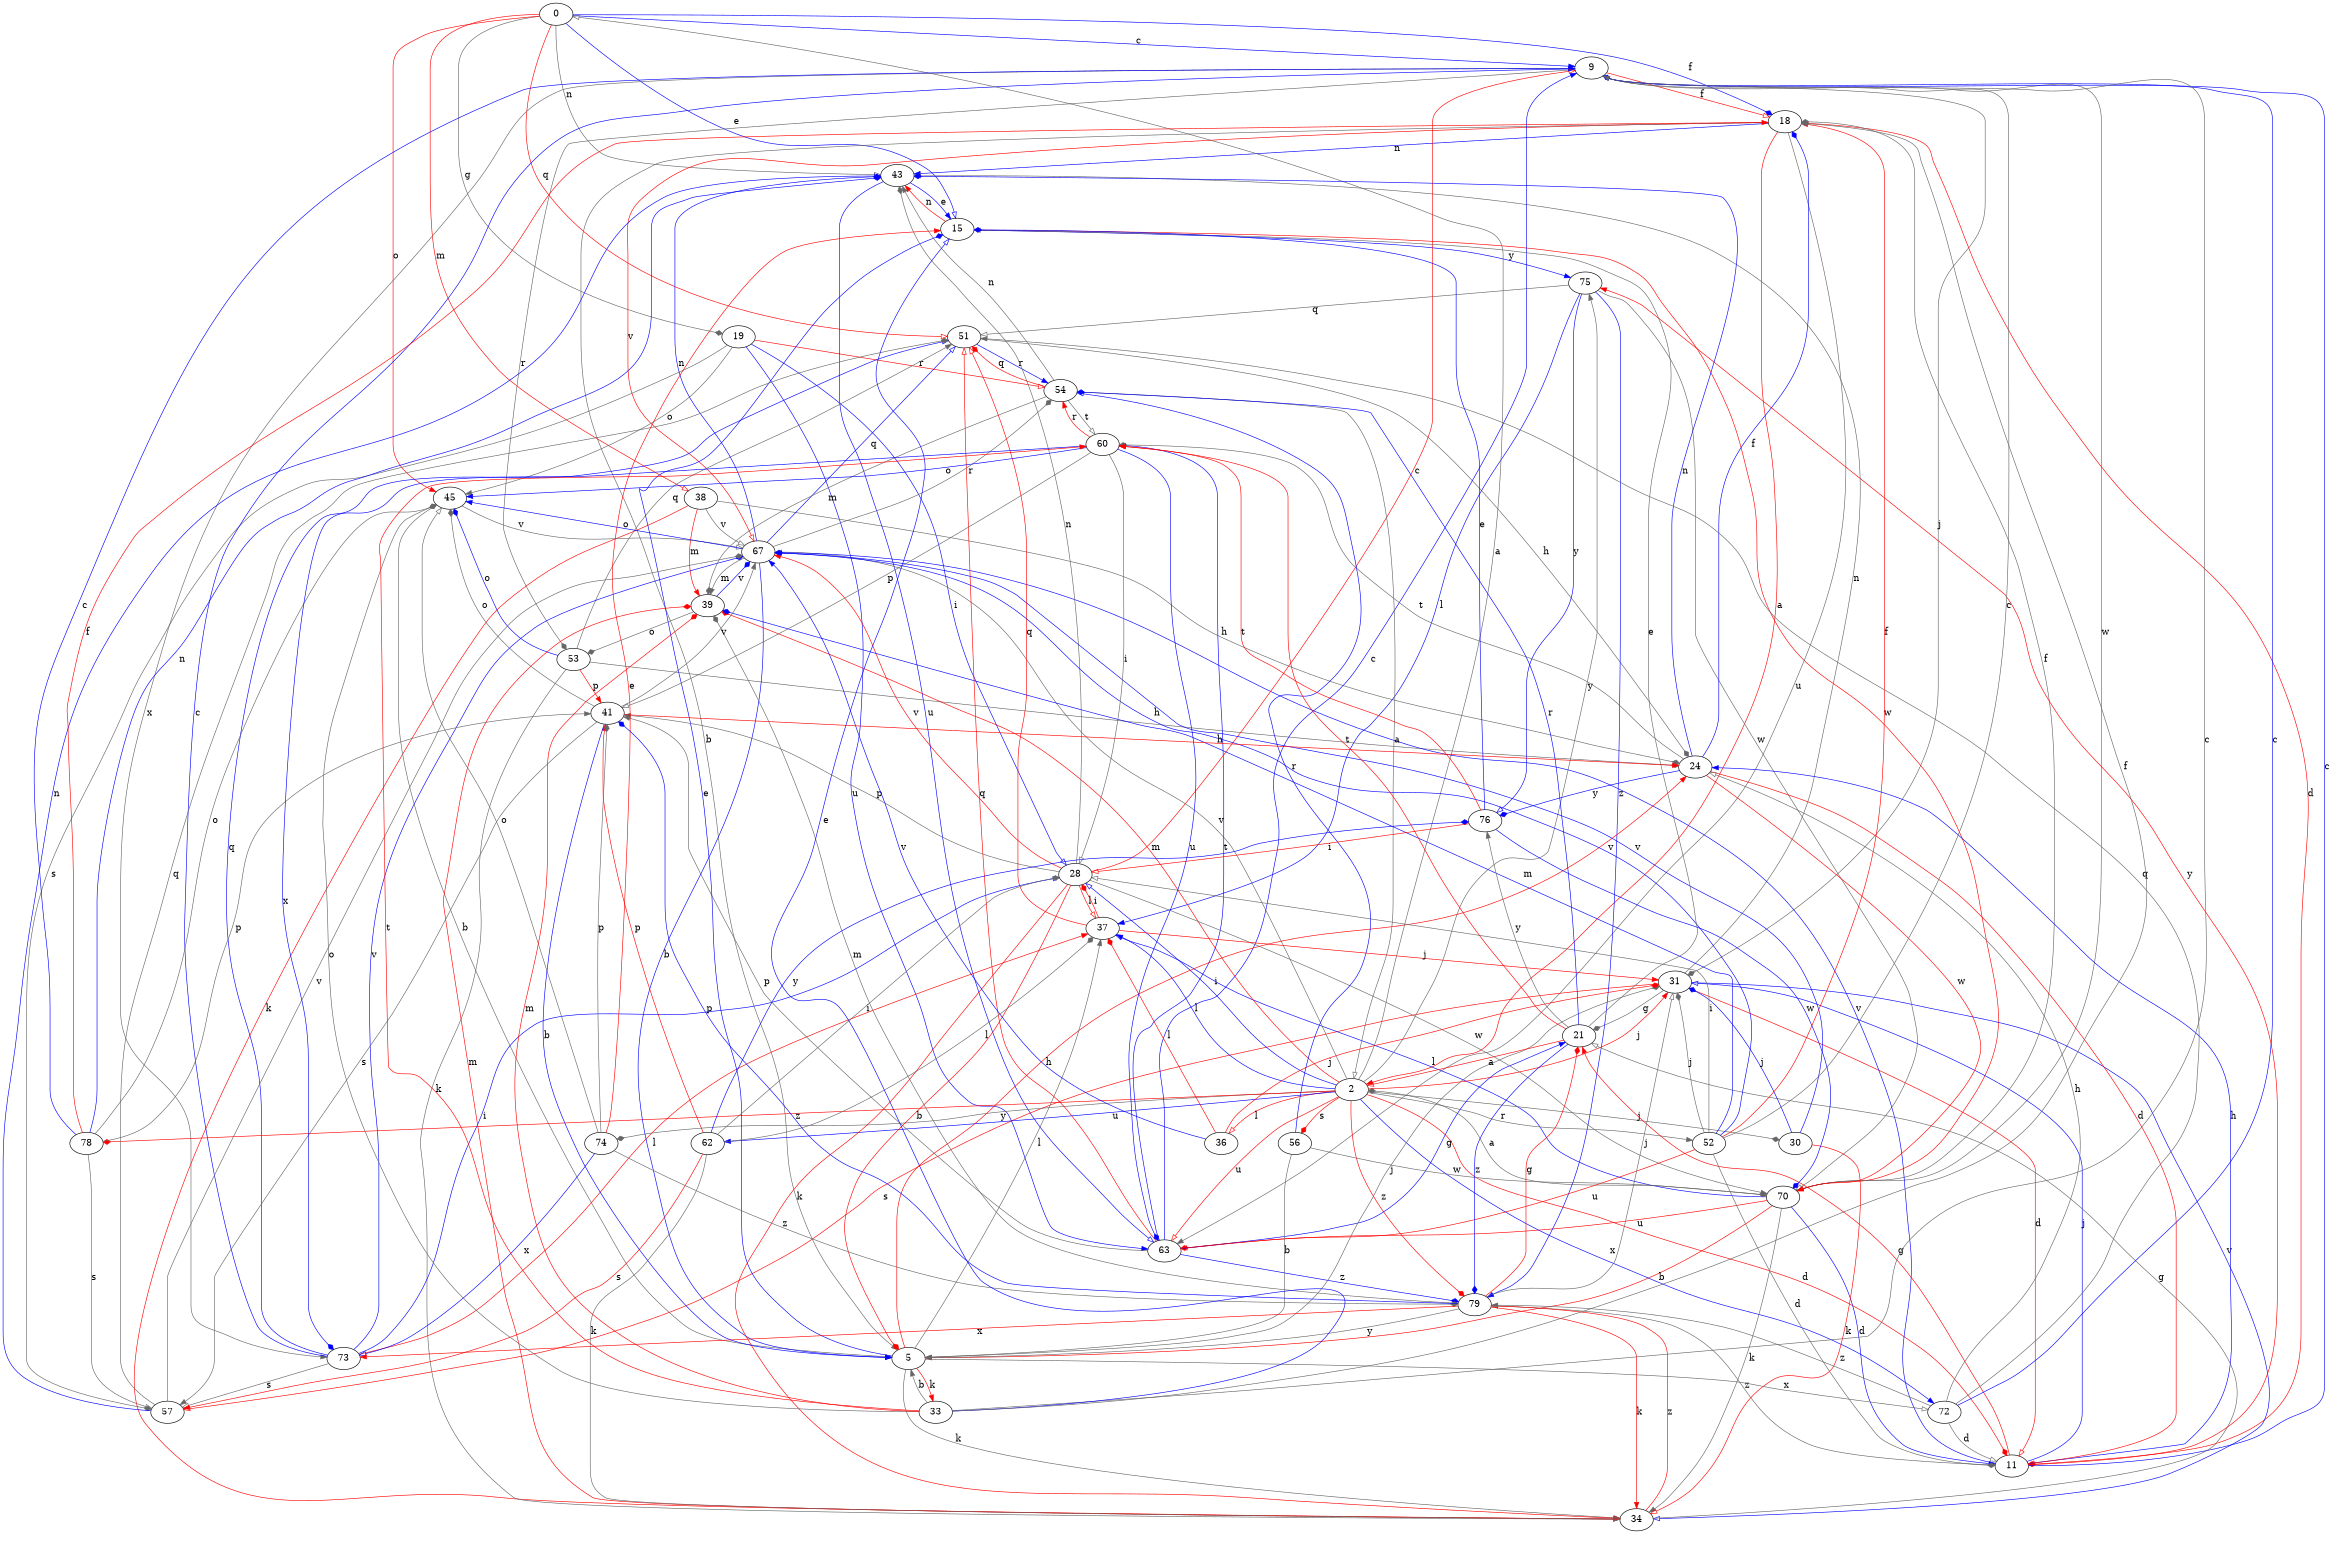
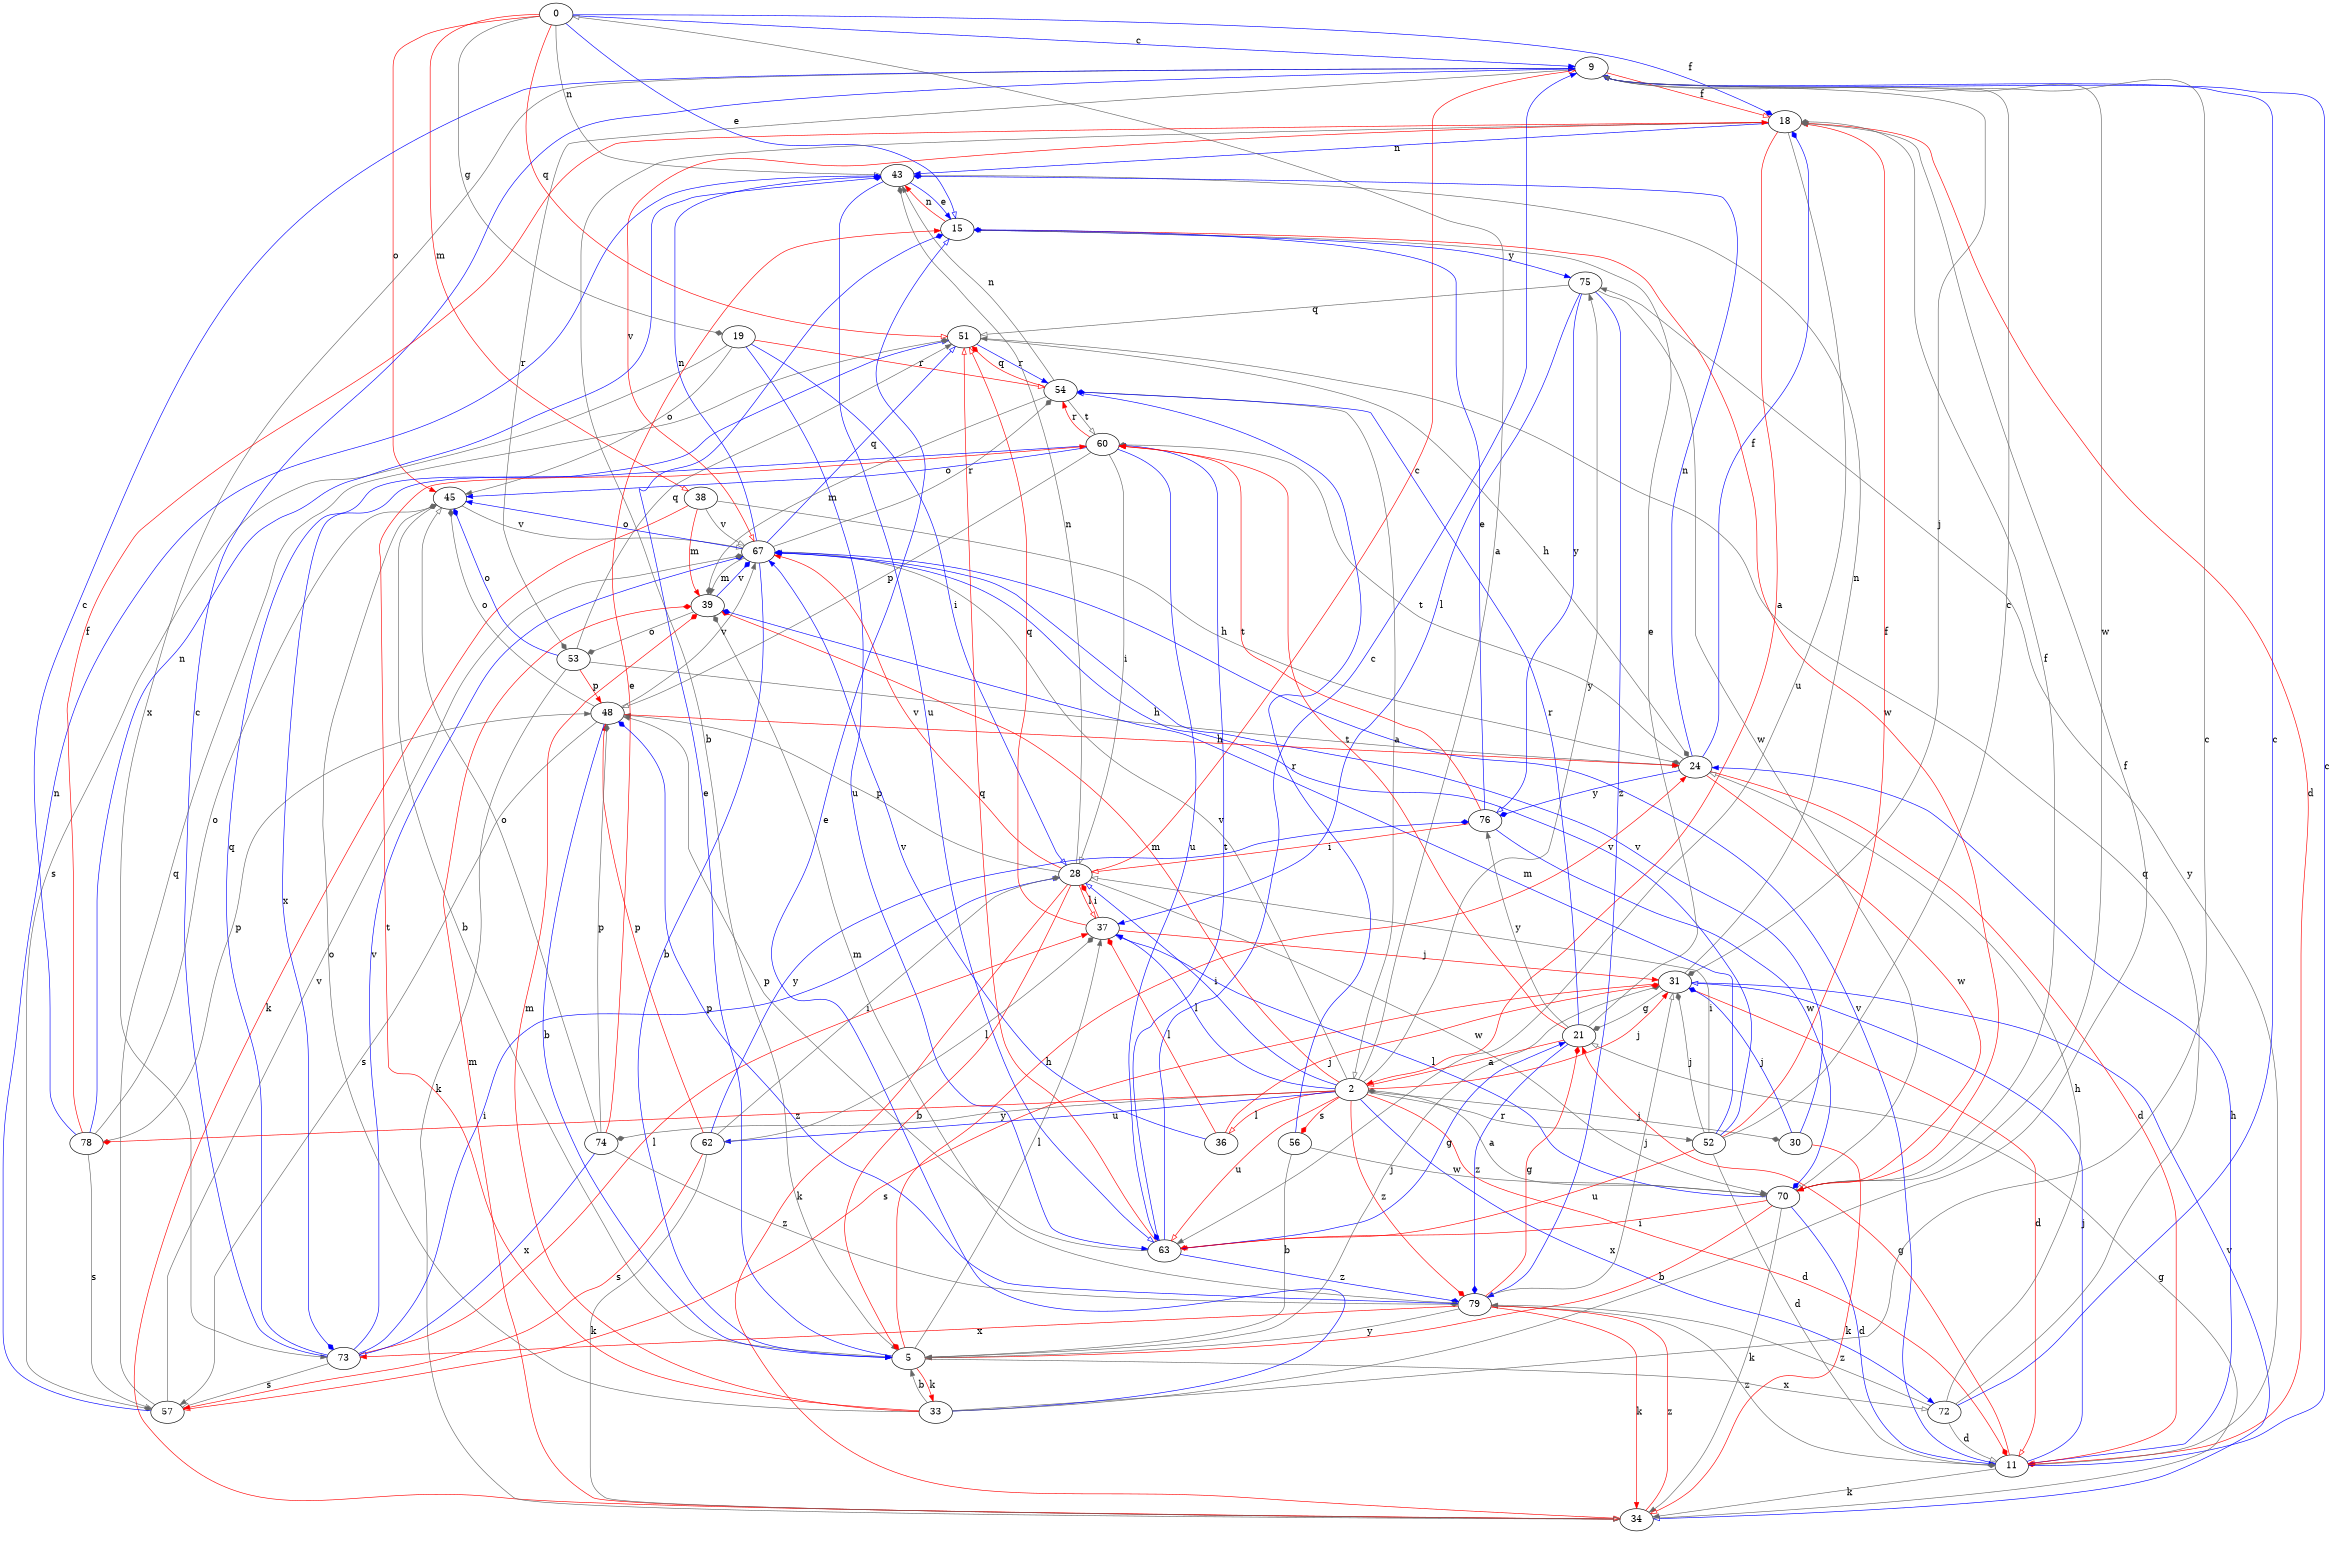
(608, 713) -> (608, 713)
(2170, 857) -> (2170, 857)
(1640, 1224) -> (1640, 1224)
(1232, 1487) -> (1827, 1493)
